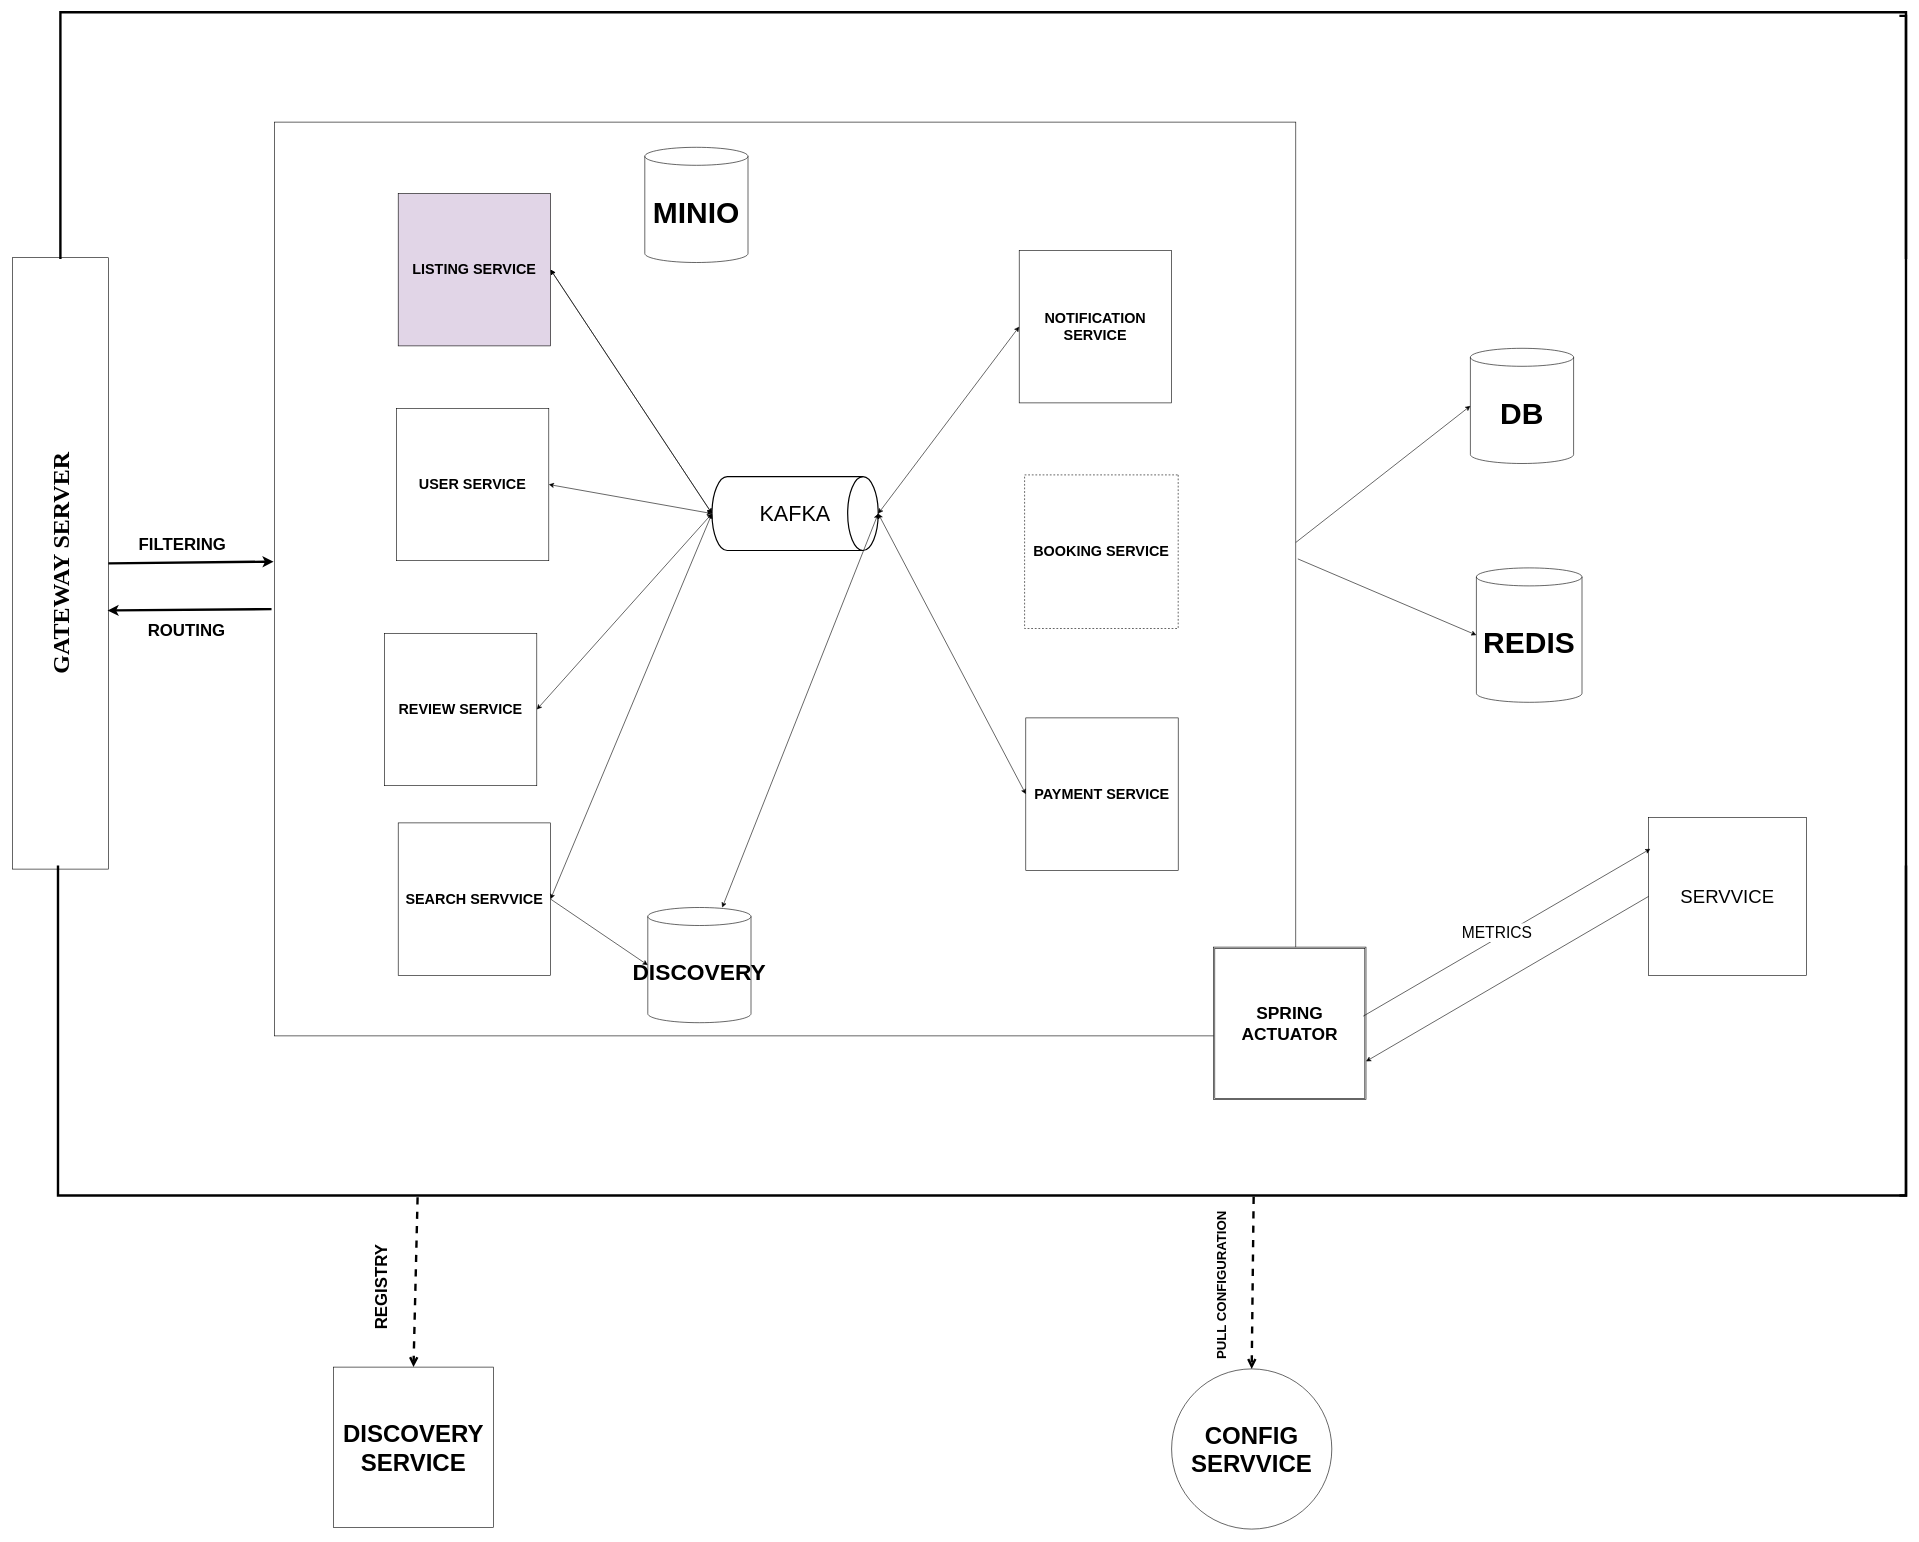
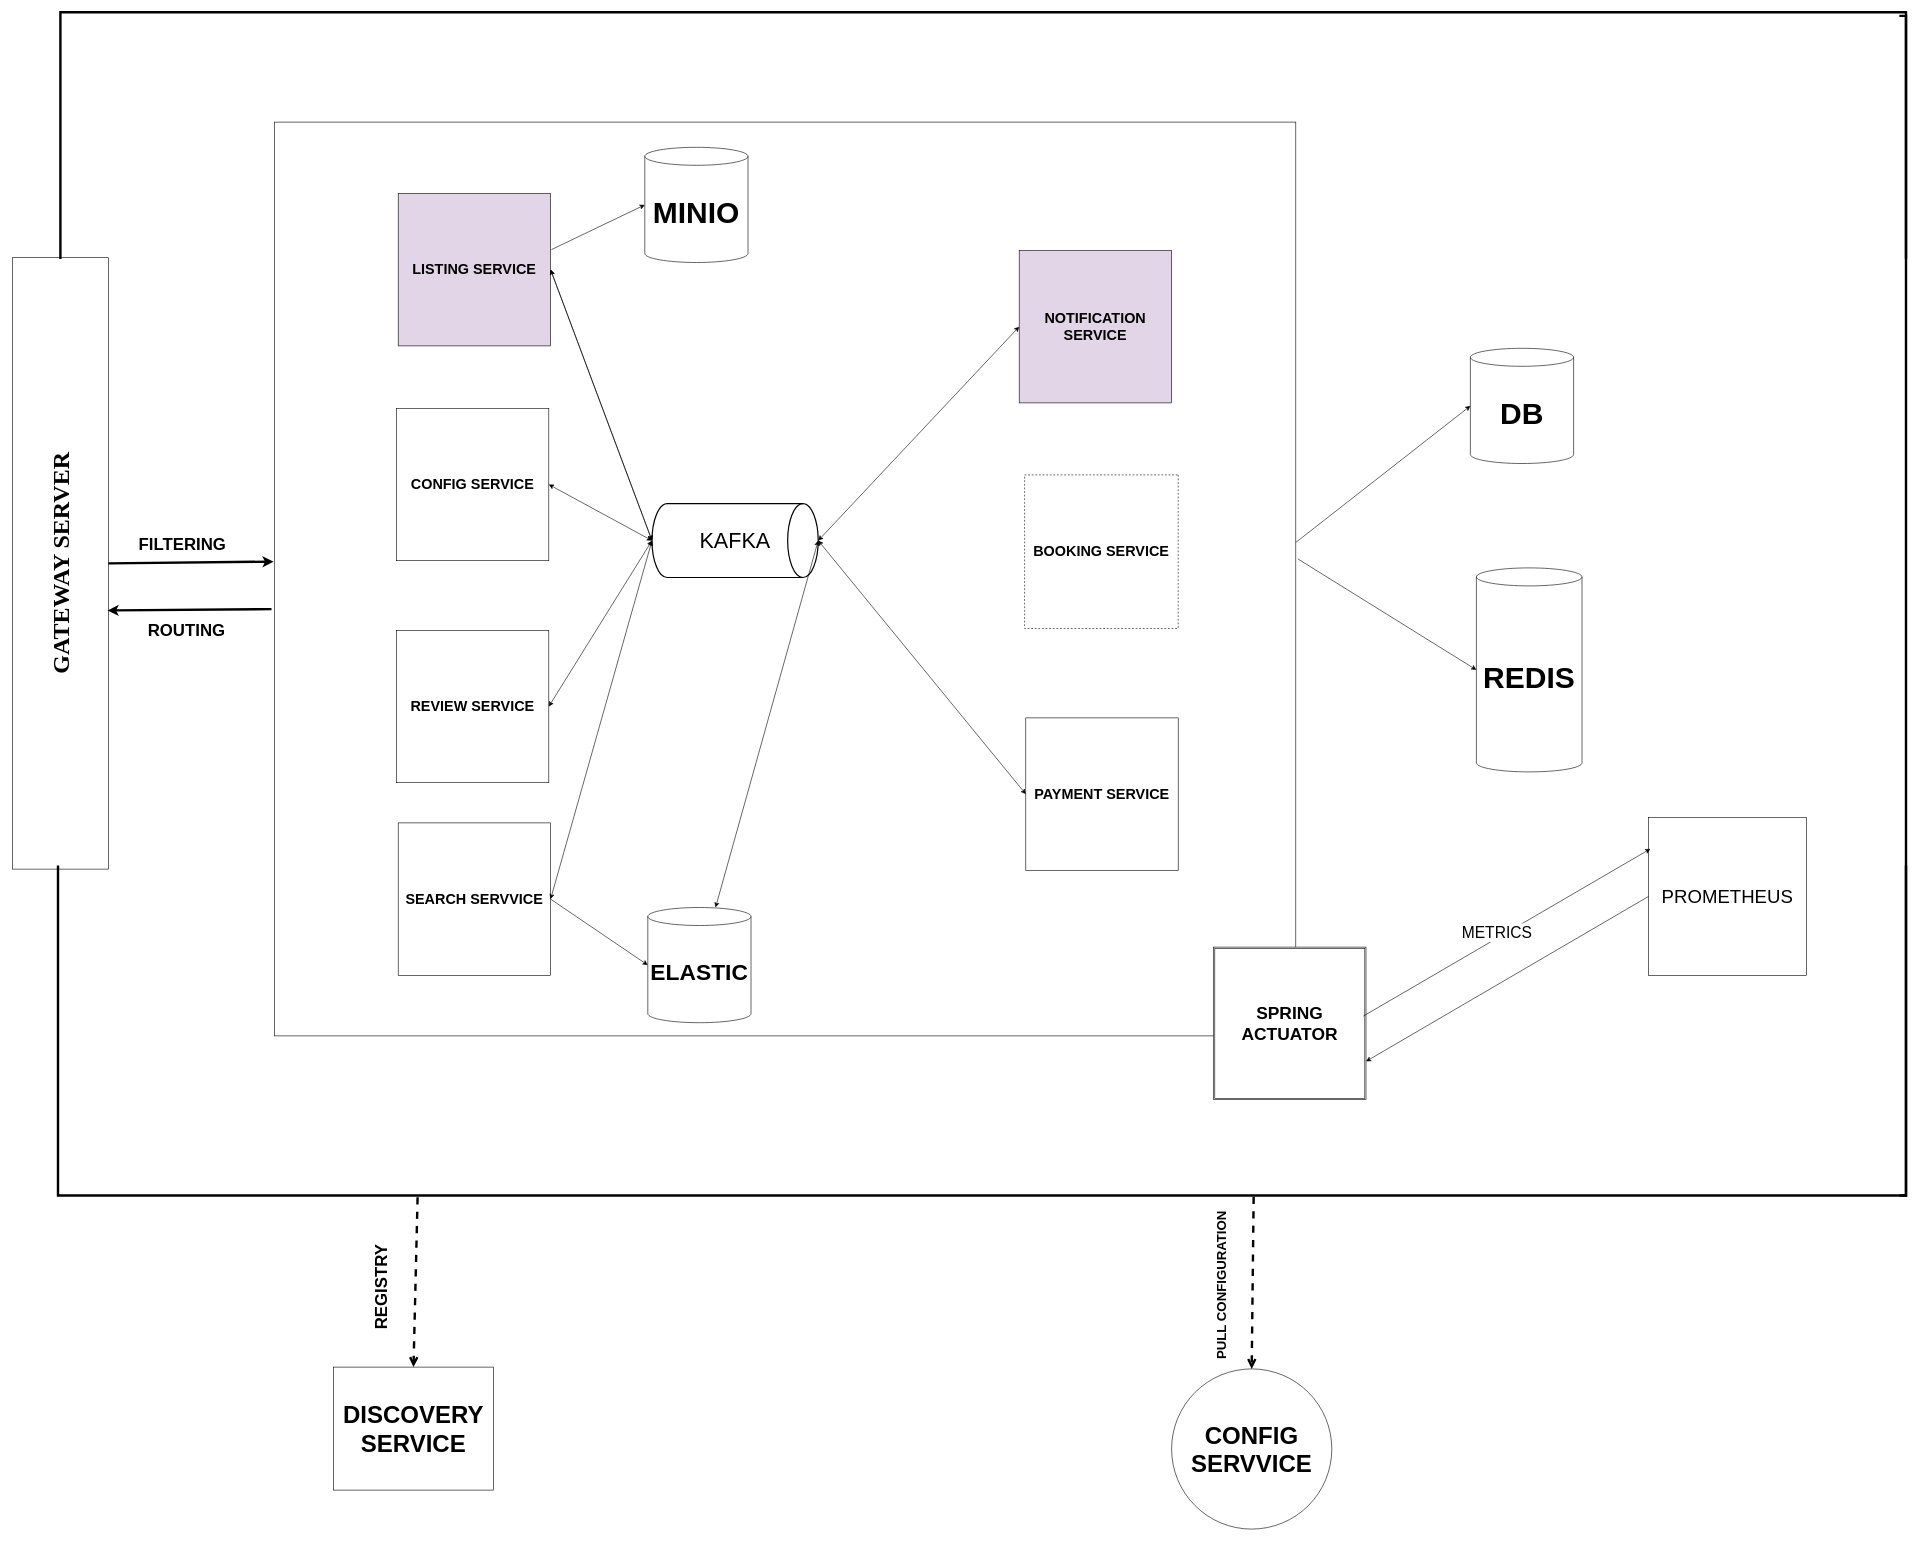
none -> (577, 237)
(1095, 327) -> (1095, 327)
(473, 485) -> (473, 485)
(795, 514) -> (735, 541)
(1529, 635) -> (1529, 670)
(461, 710) -> (473, 707)
(1727, 897) -> (1727, 897)
(699, 973) -> (699, 973)
(413, 1447) -> (413, 1429)
